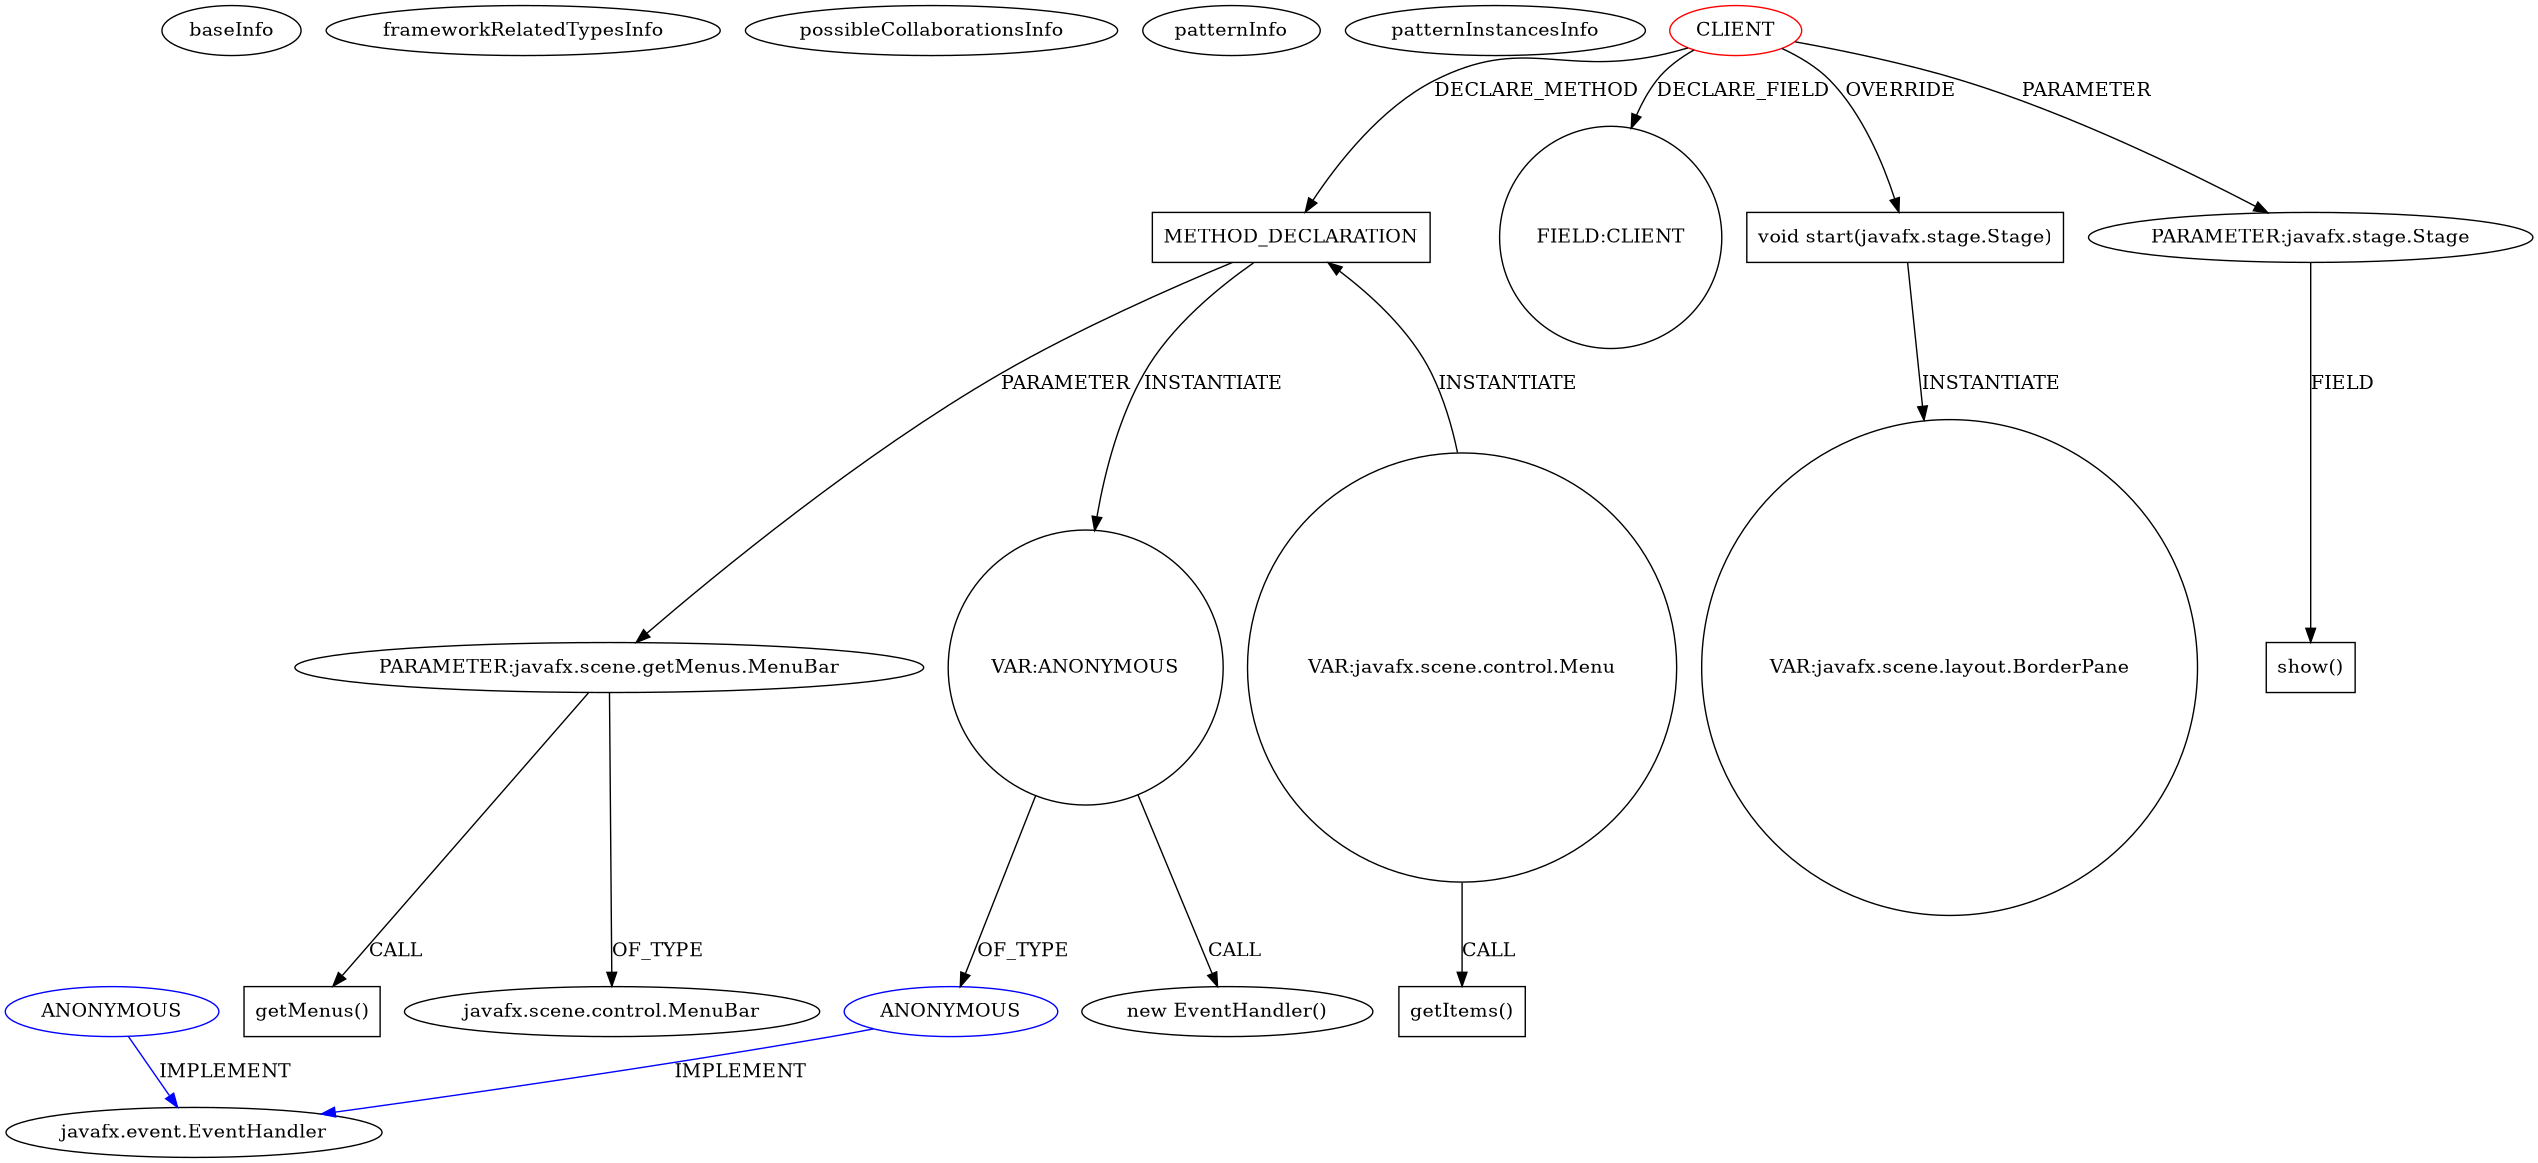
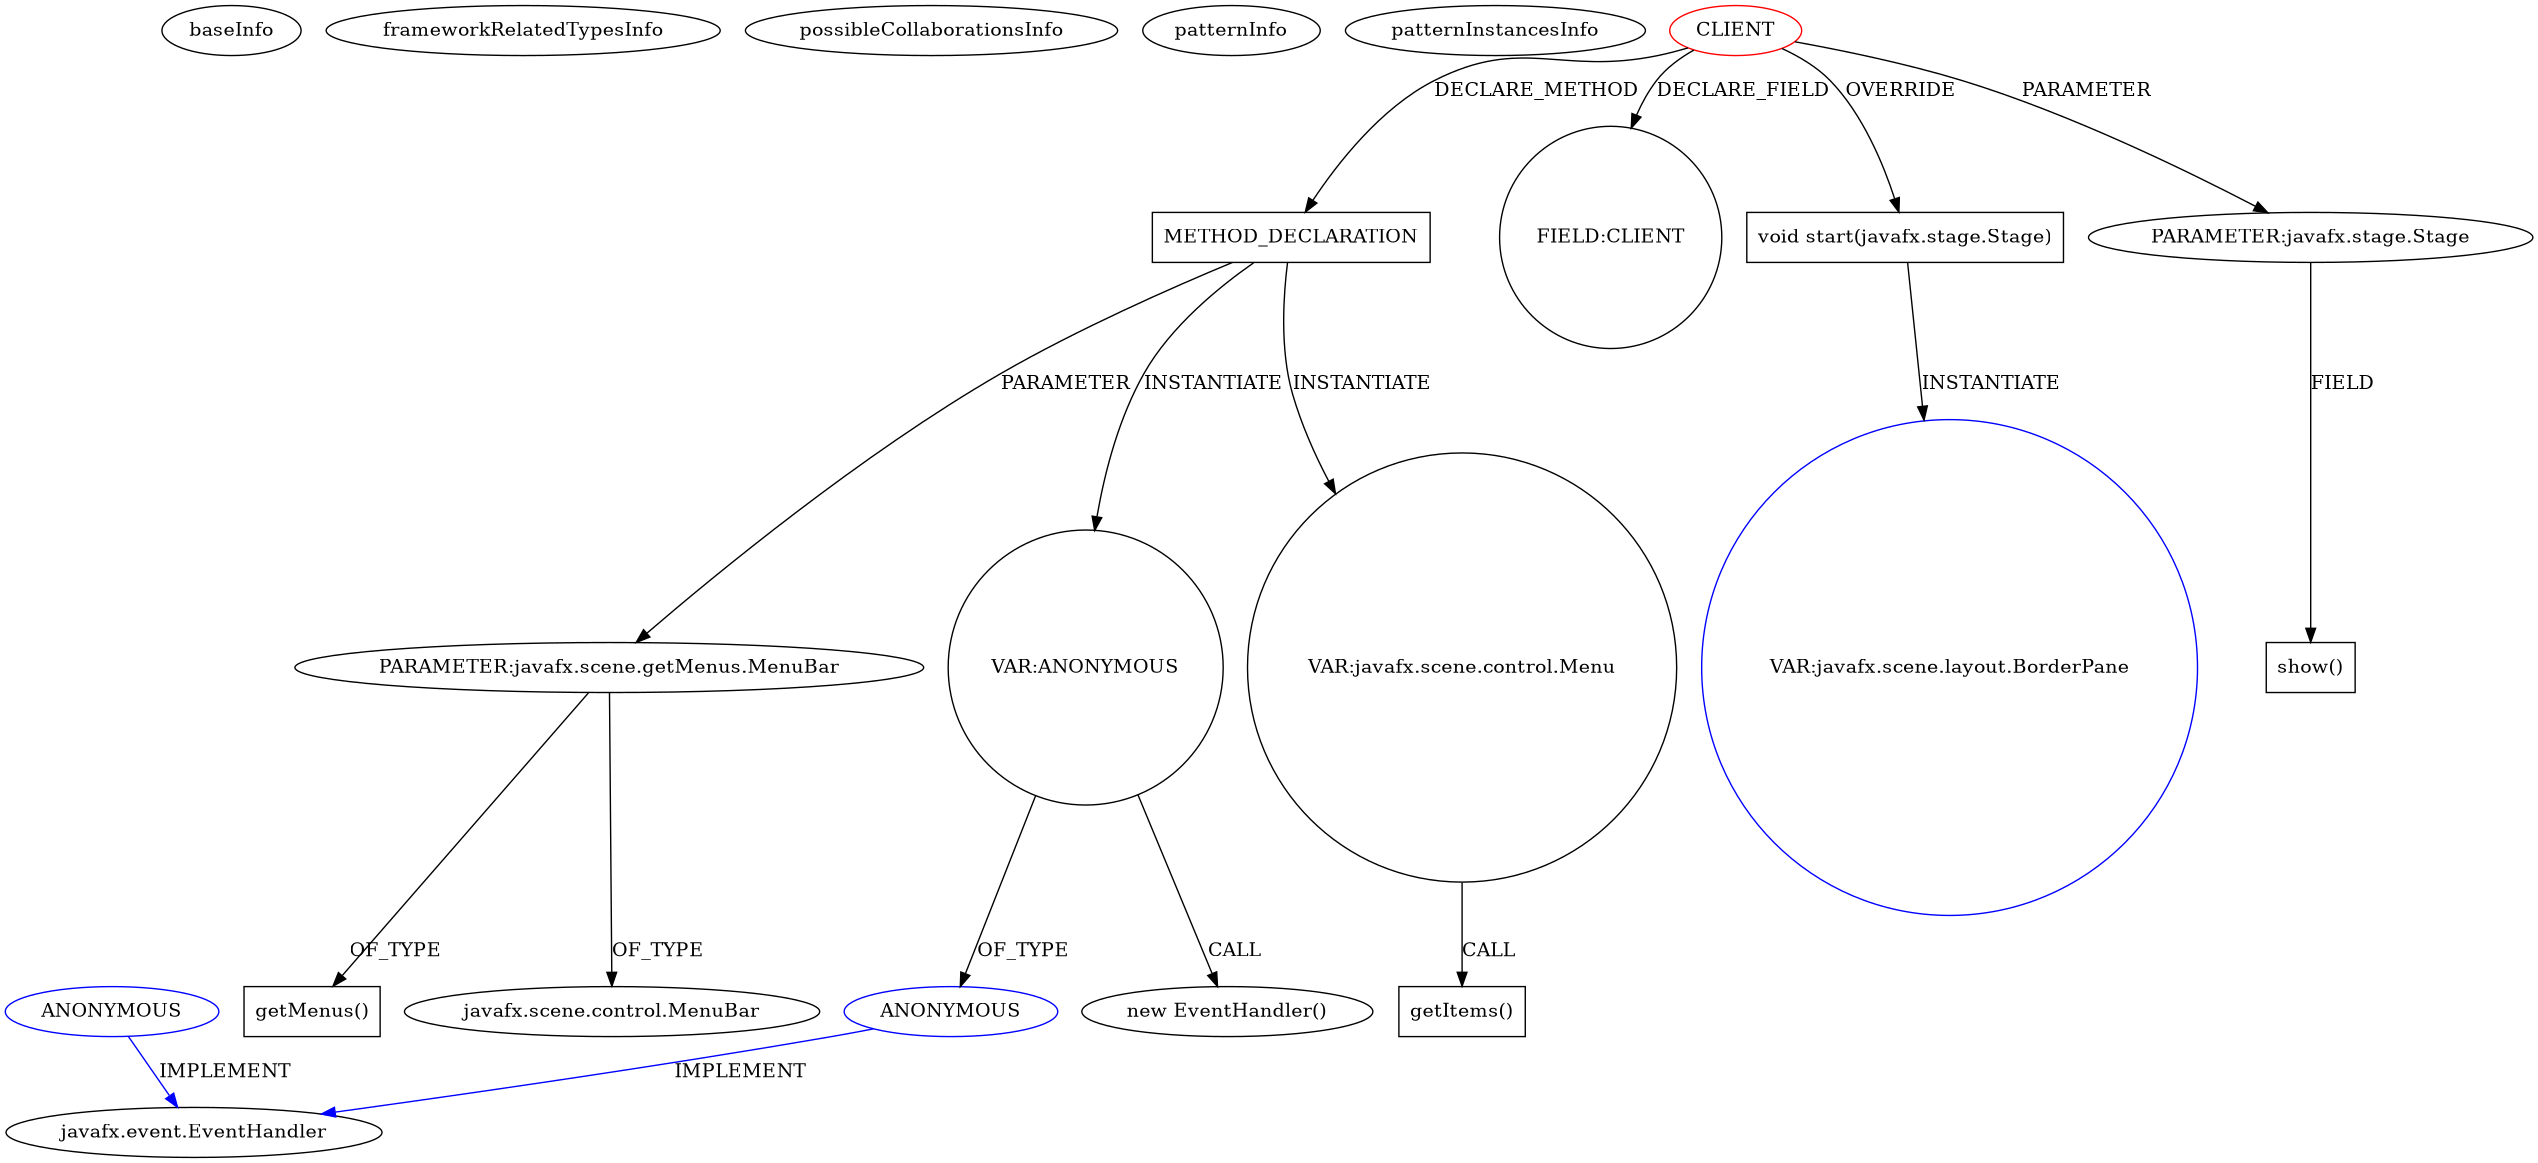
(1417, 350) -> (1288, 376)
(1950, 668) -> (1950, 668)
(396, 951) -> (396, 951)
